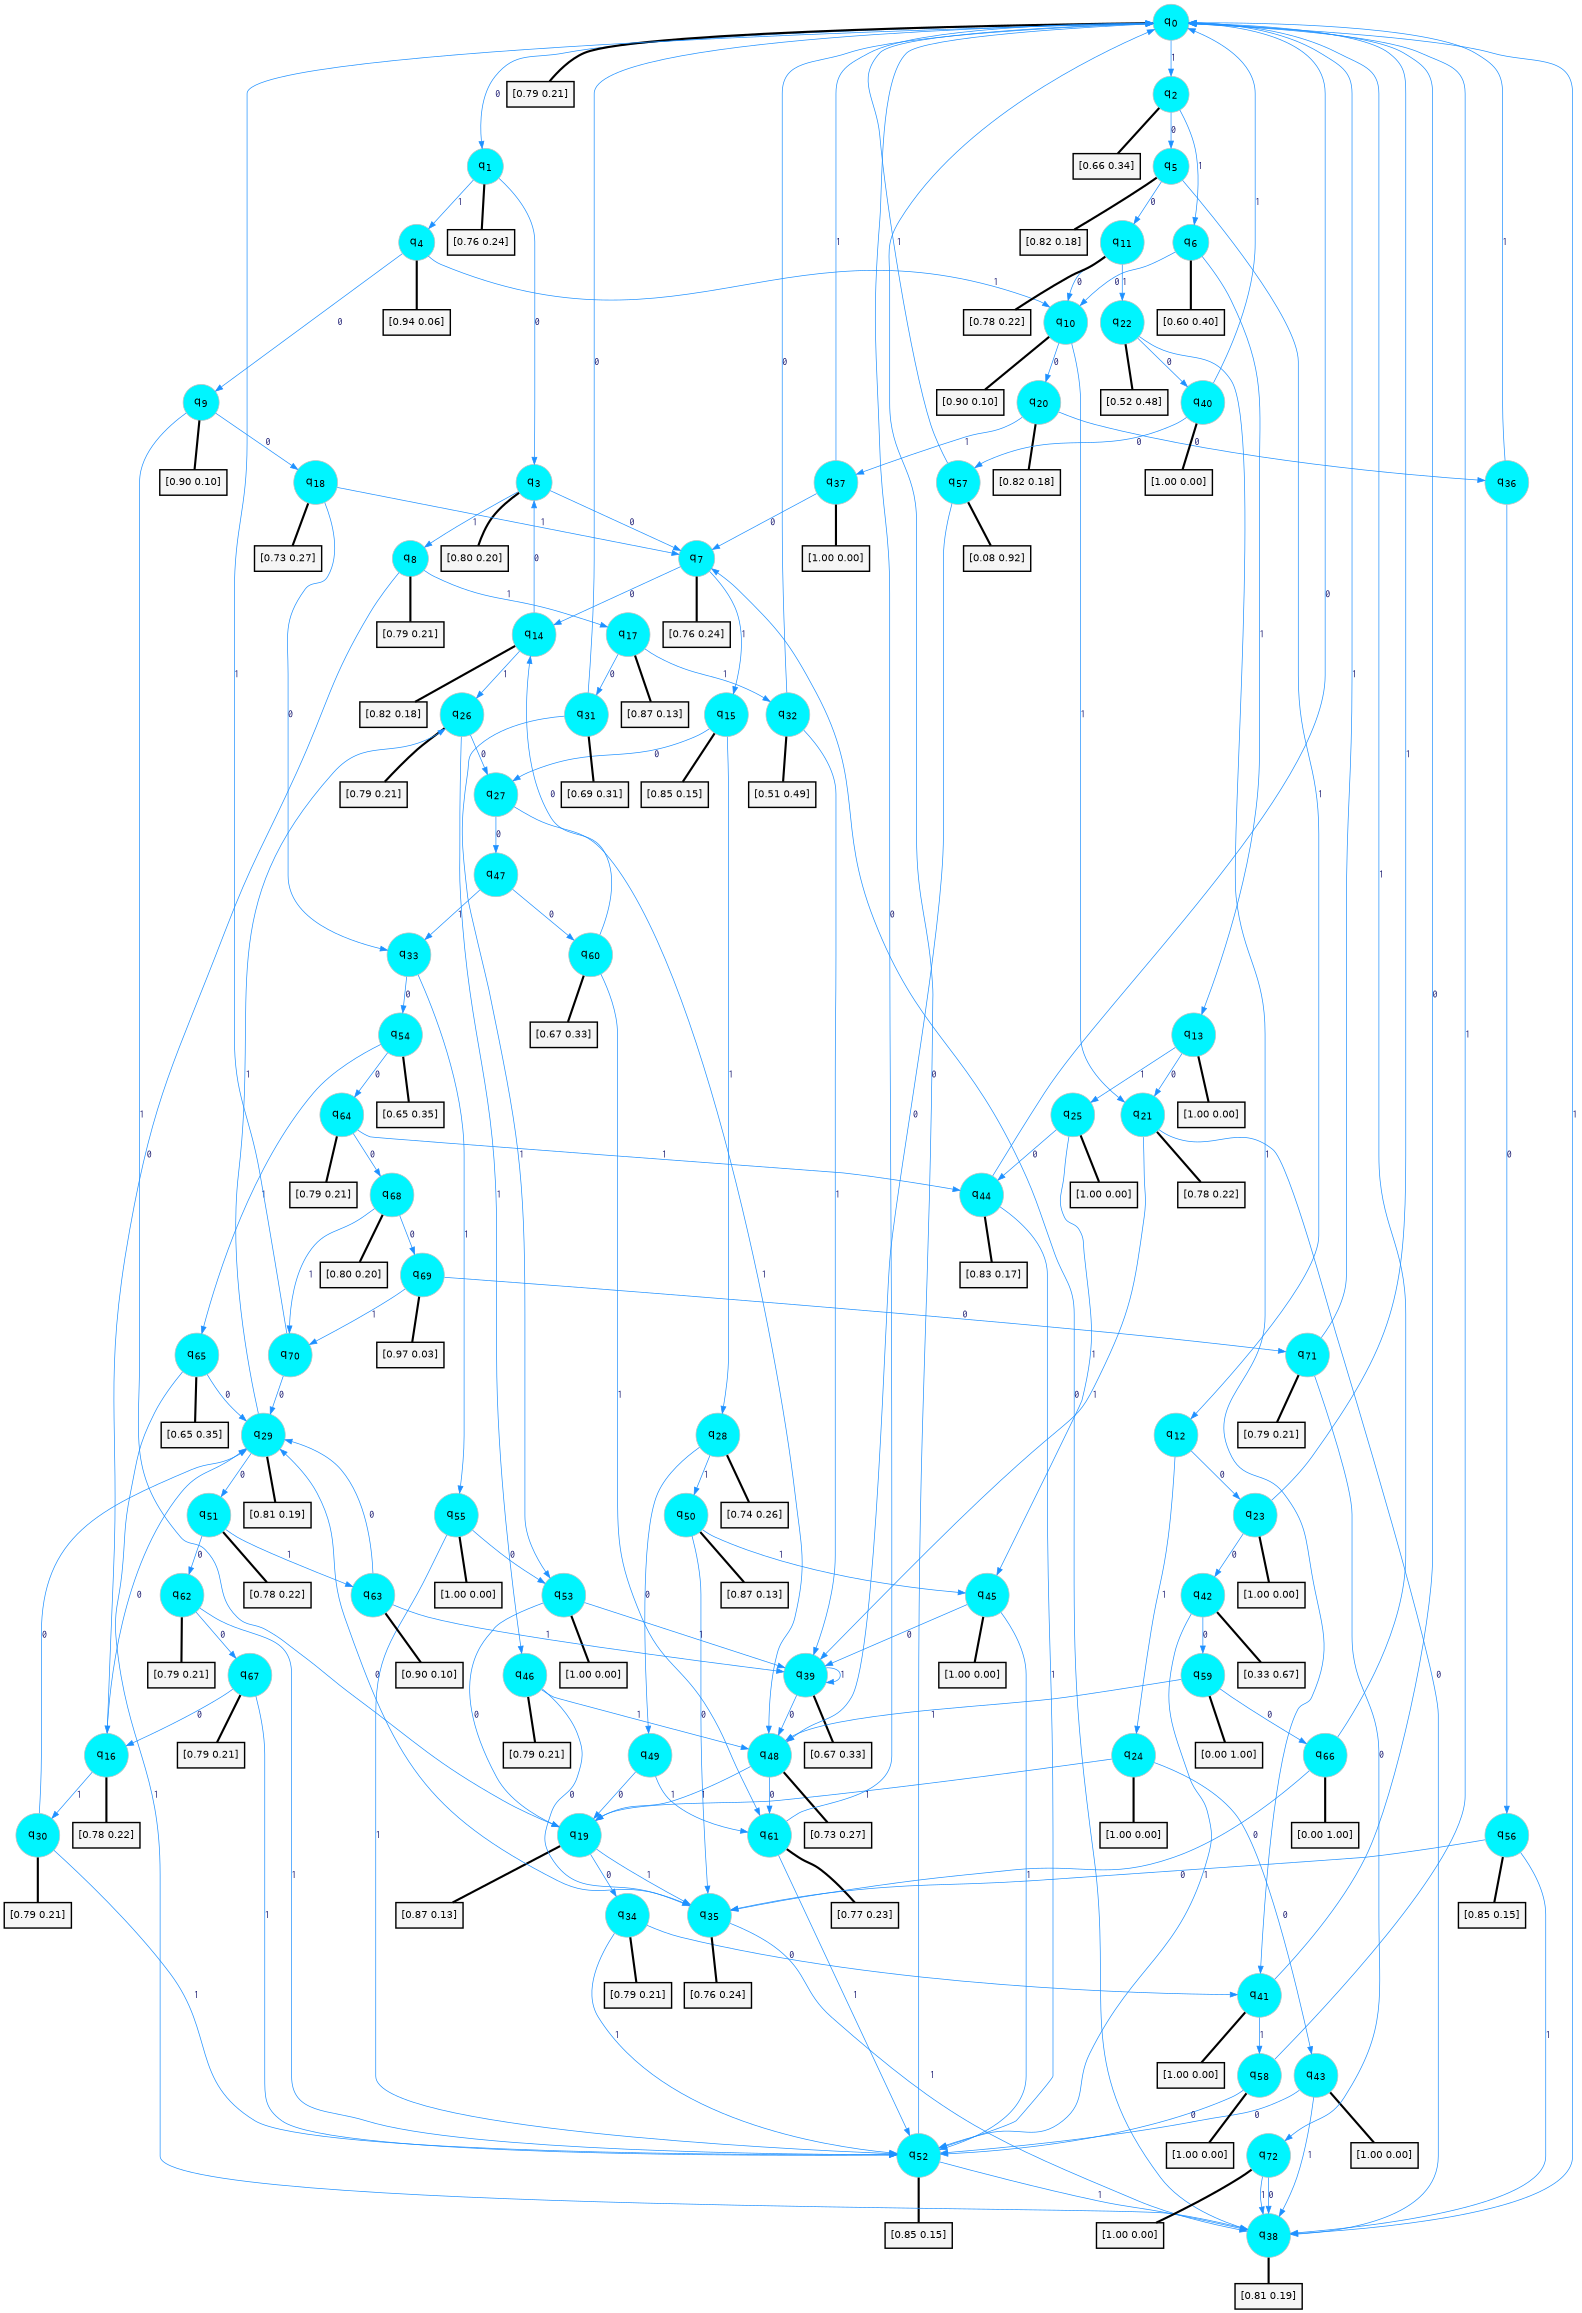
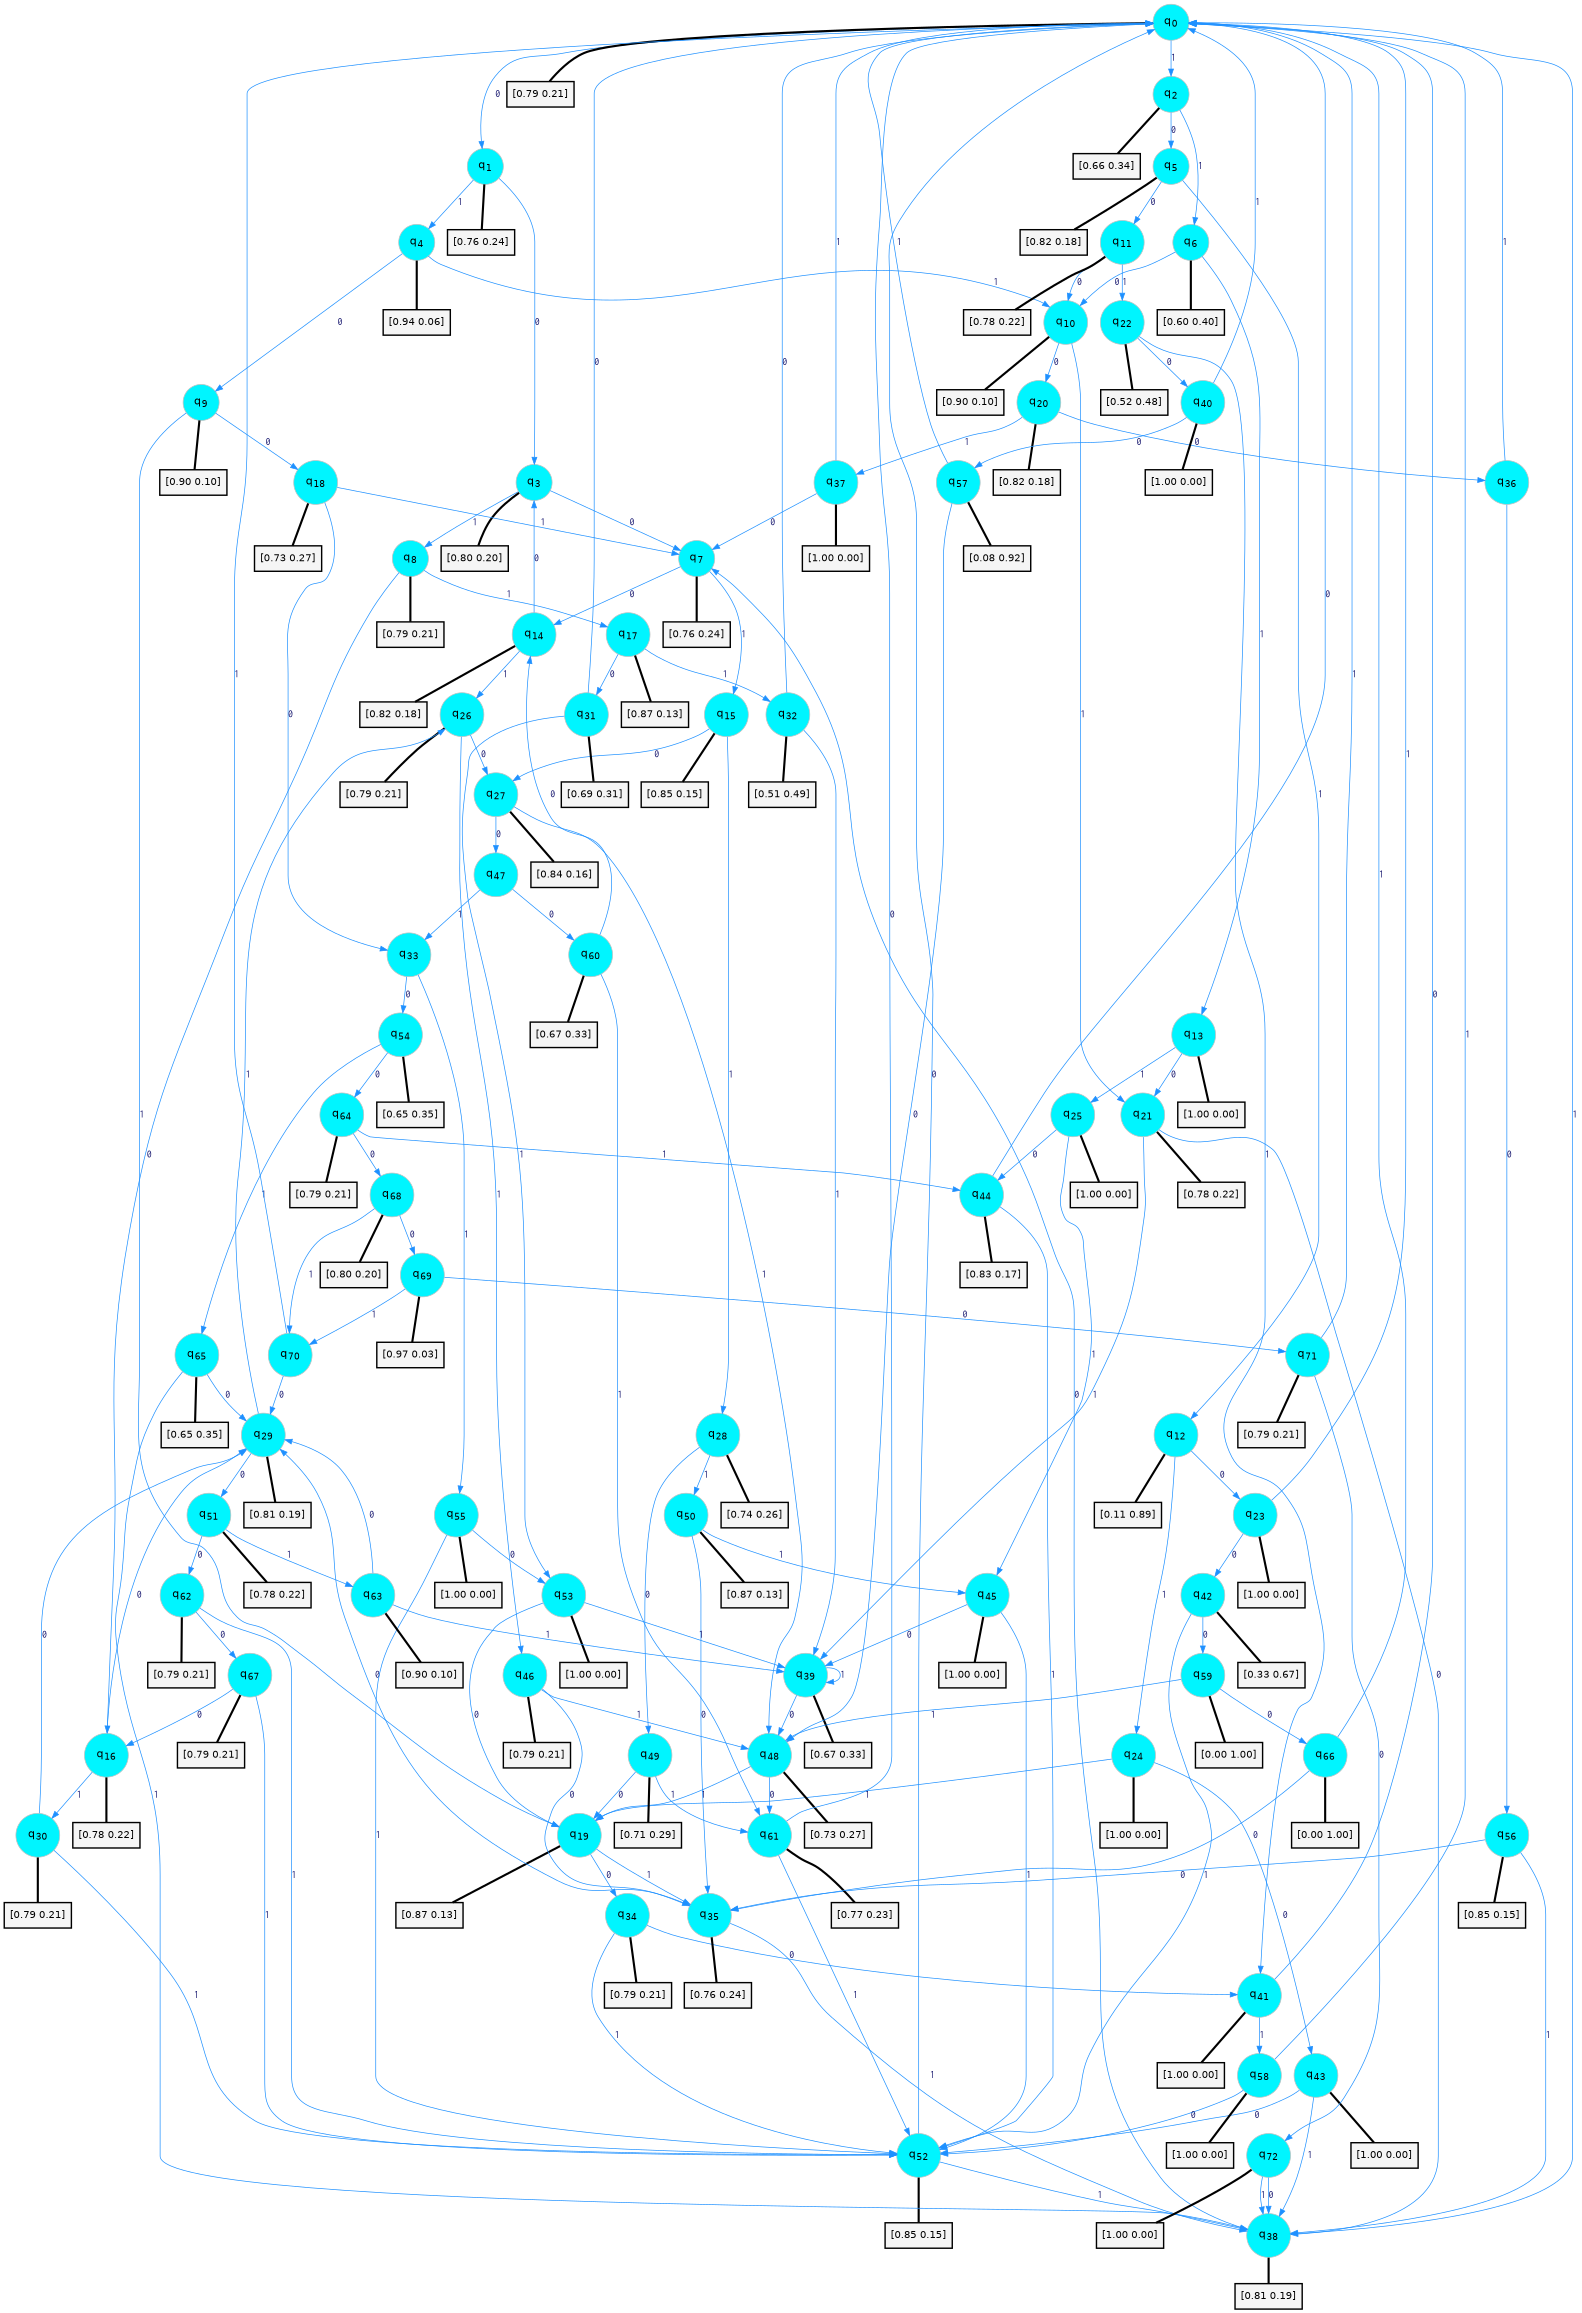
none -> (564, 875)
none -> (1128, 1515)
none -> (648, 1835)
